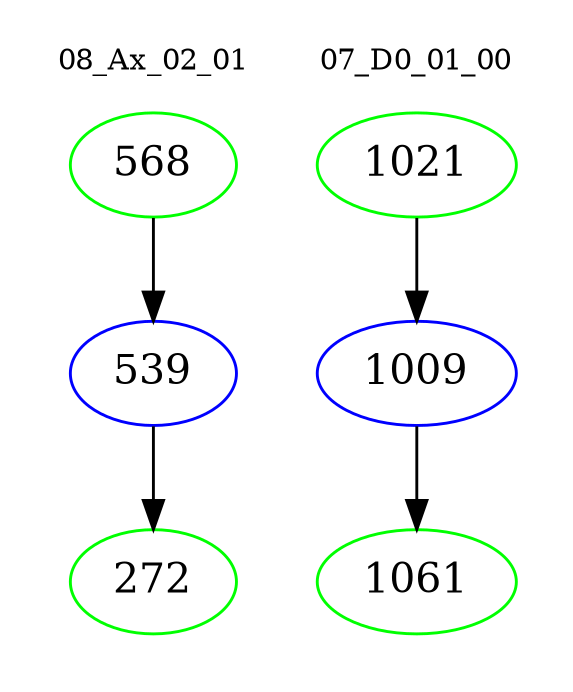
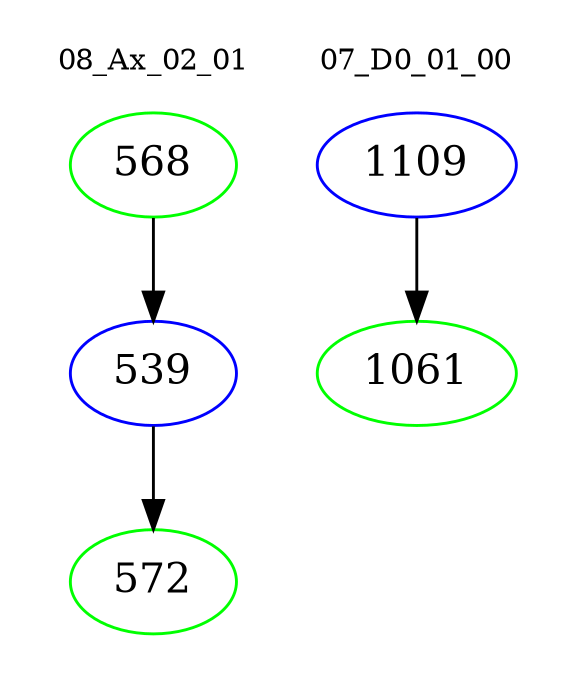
(417, 165) -> none
(417, 373) -> (417, 165)
(153, 582) -> (153, 582)
